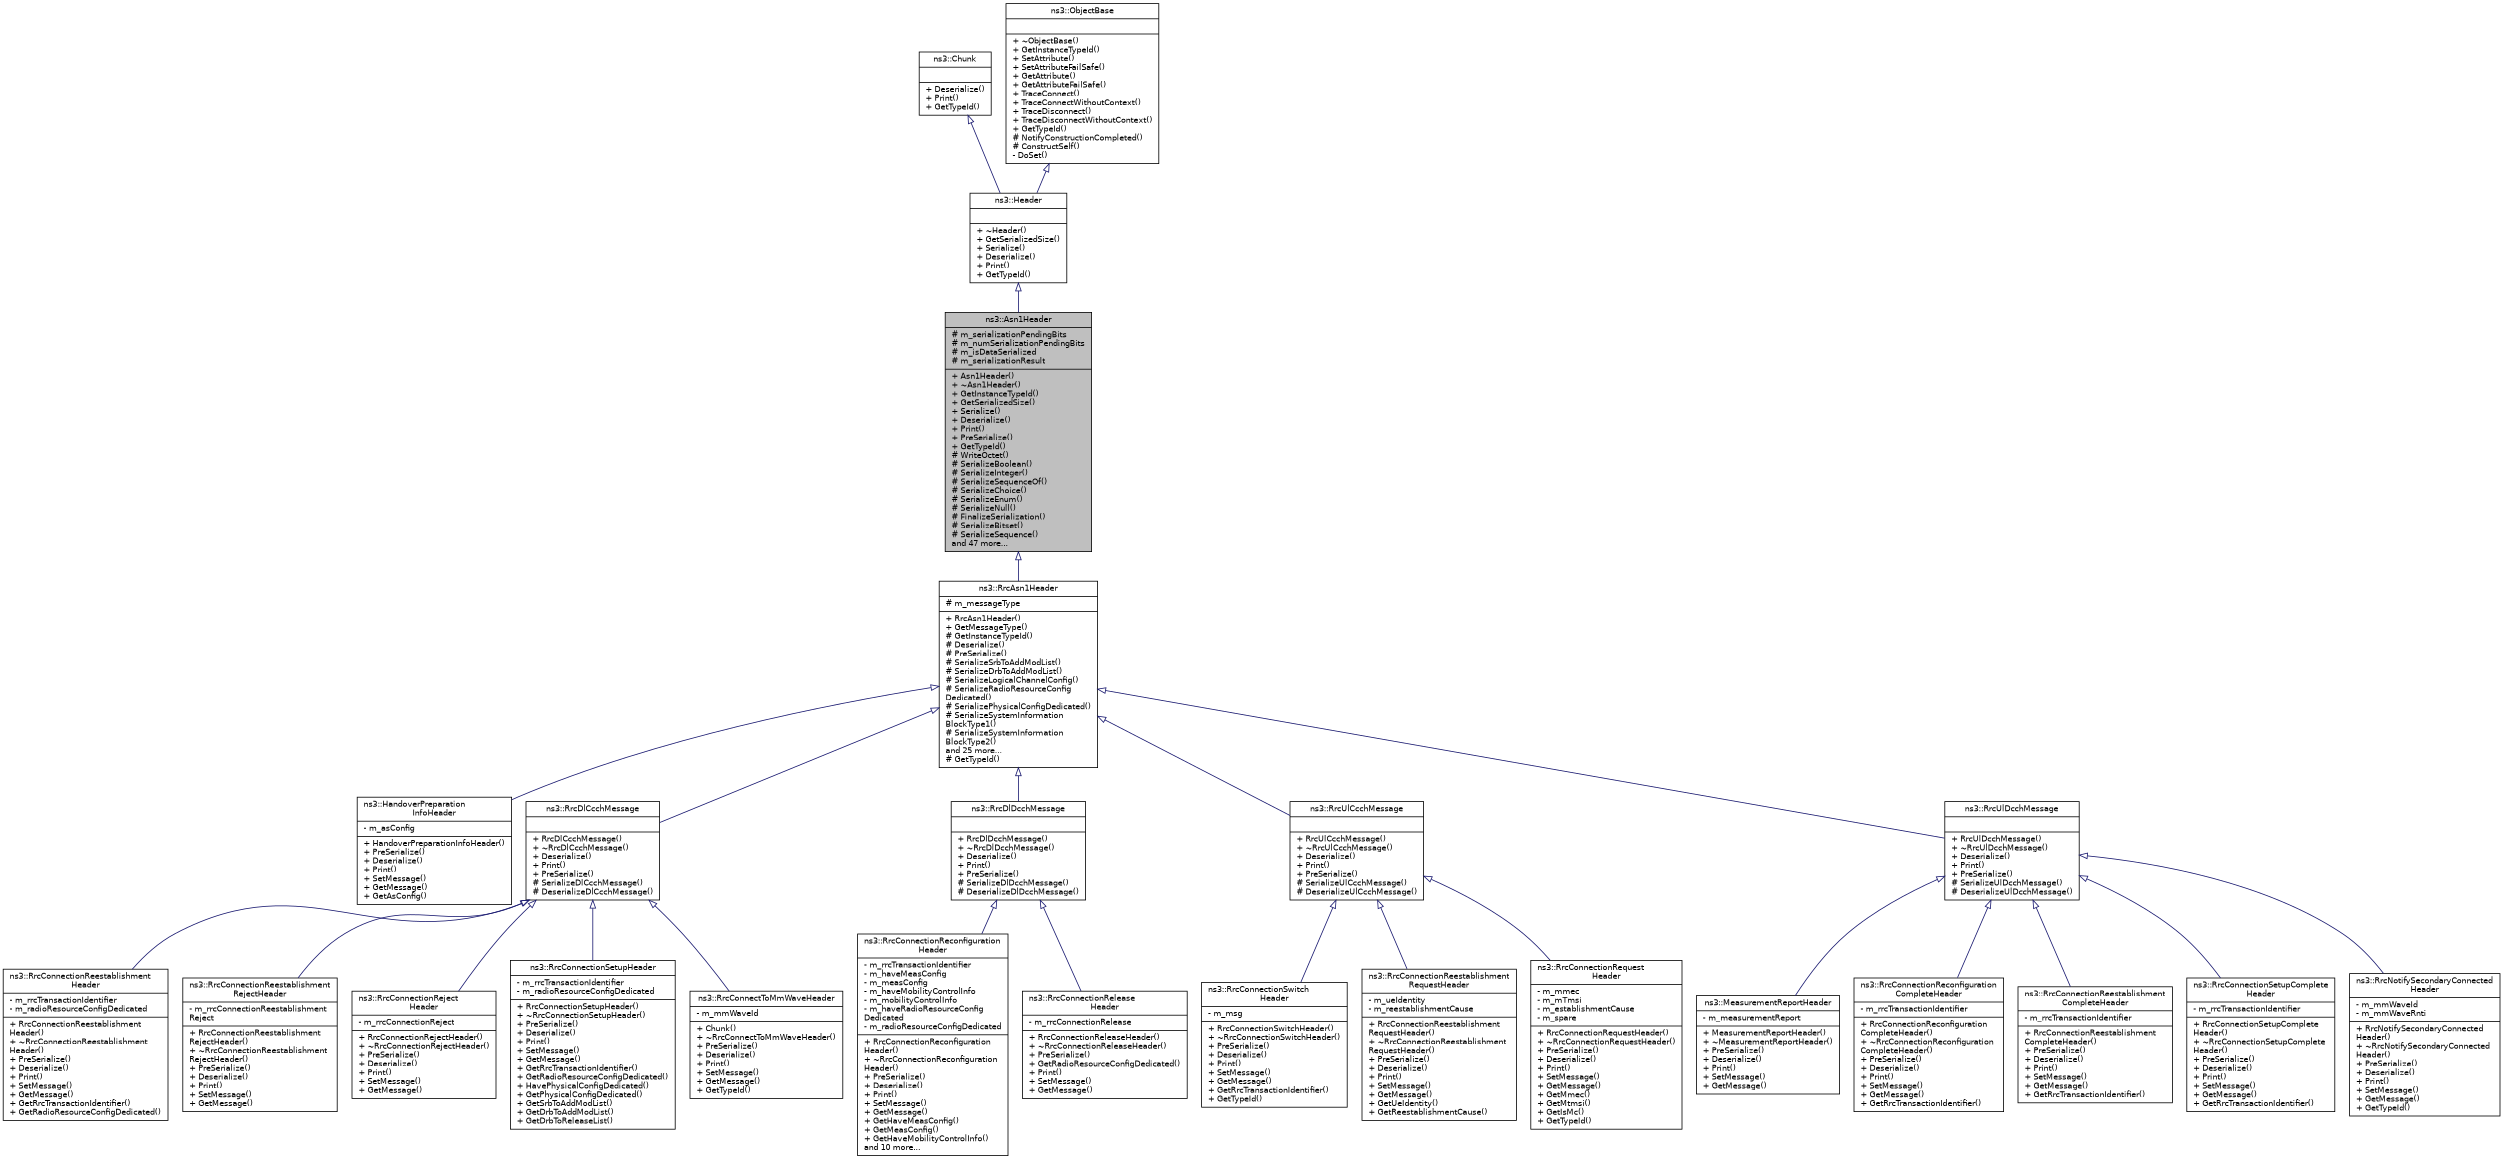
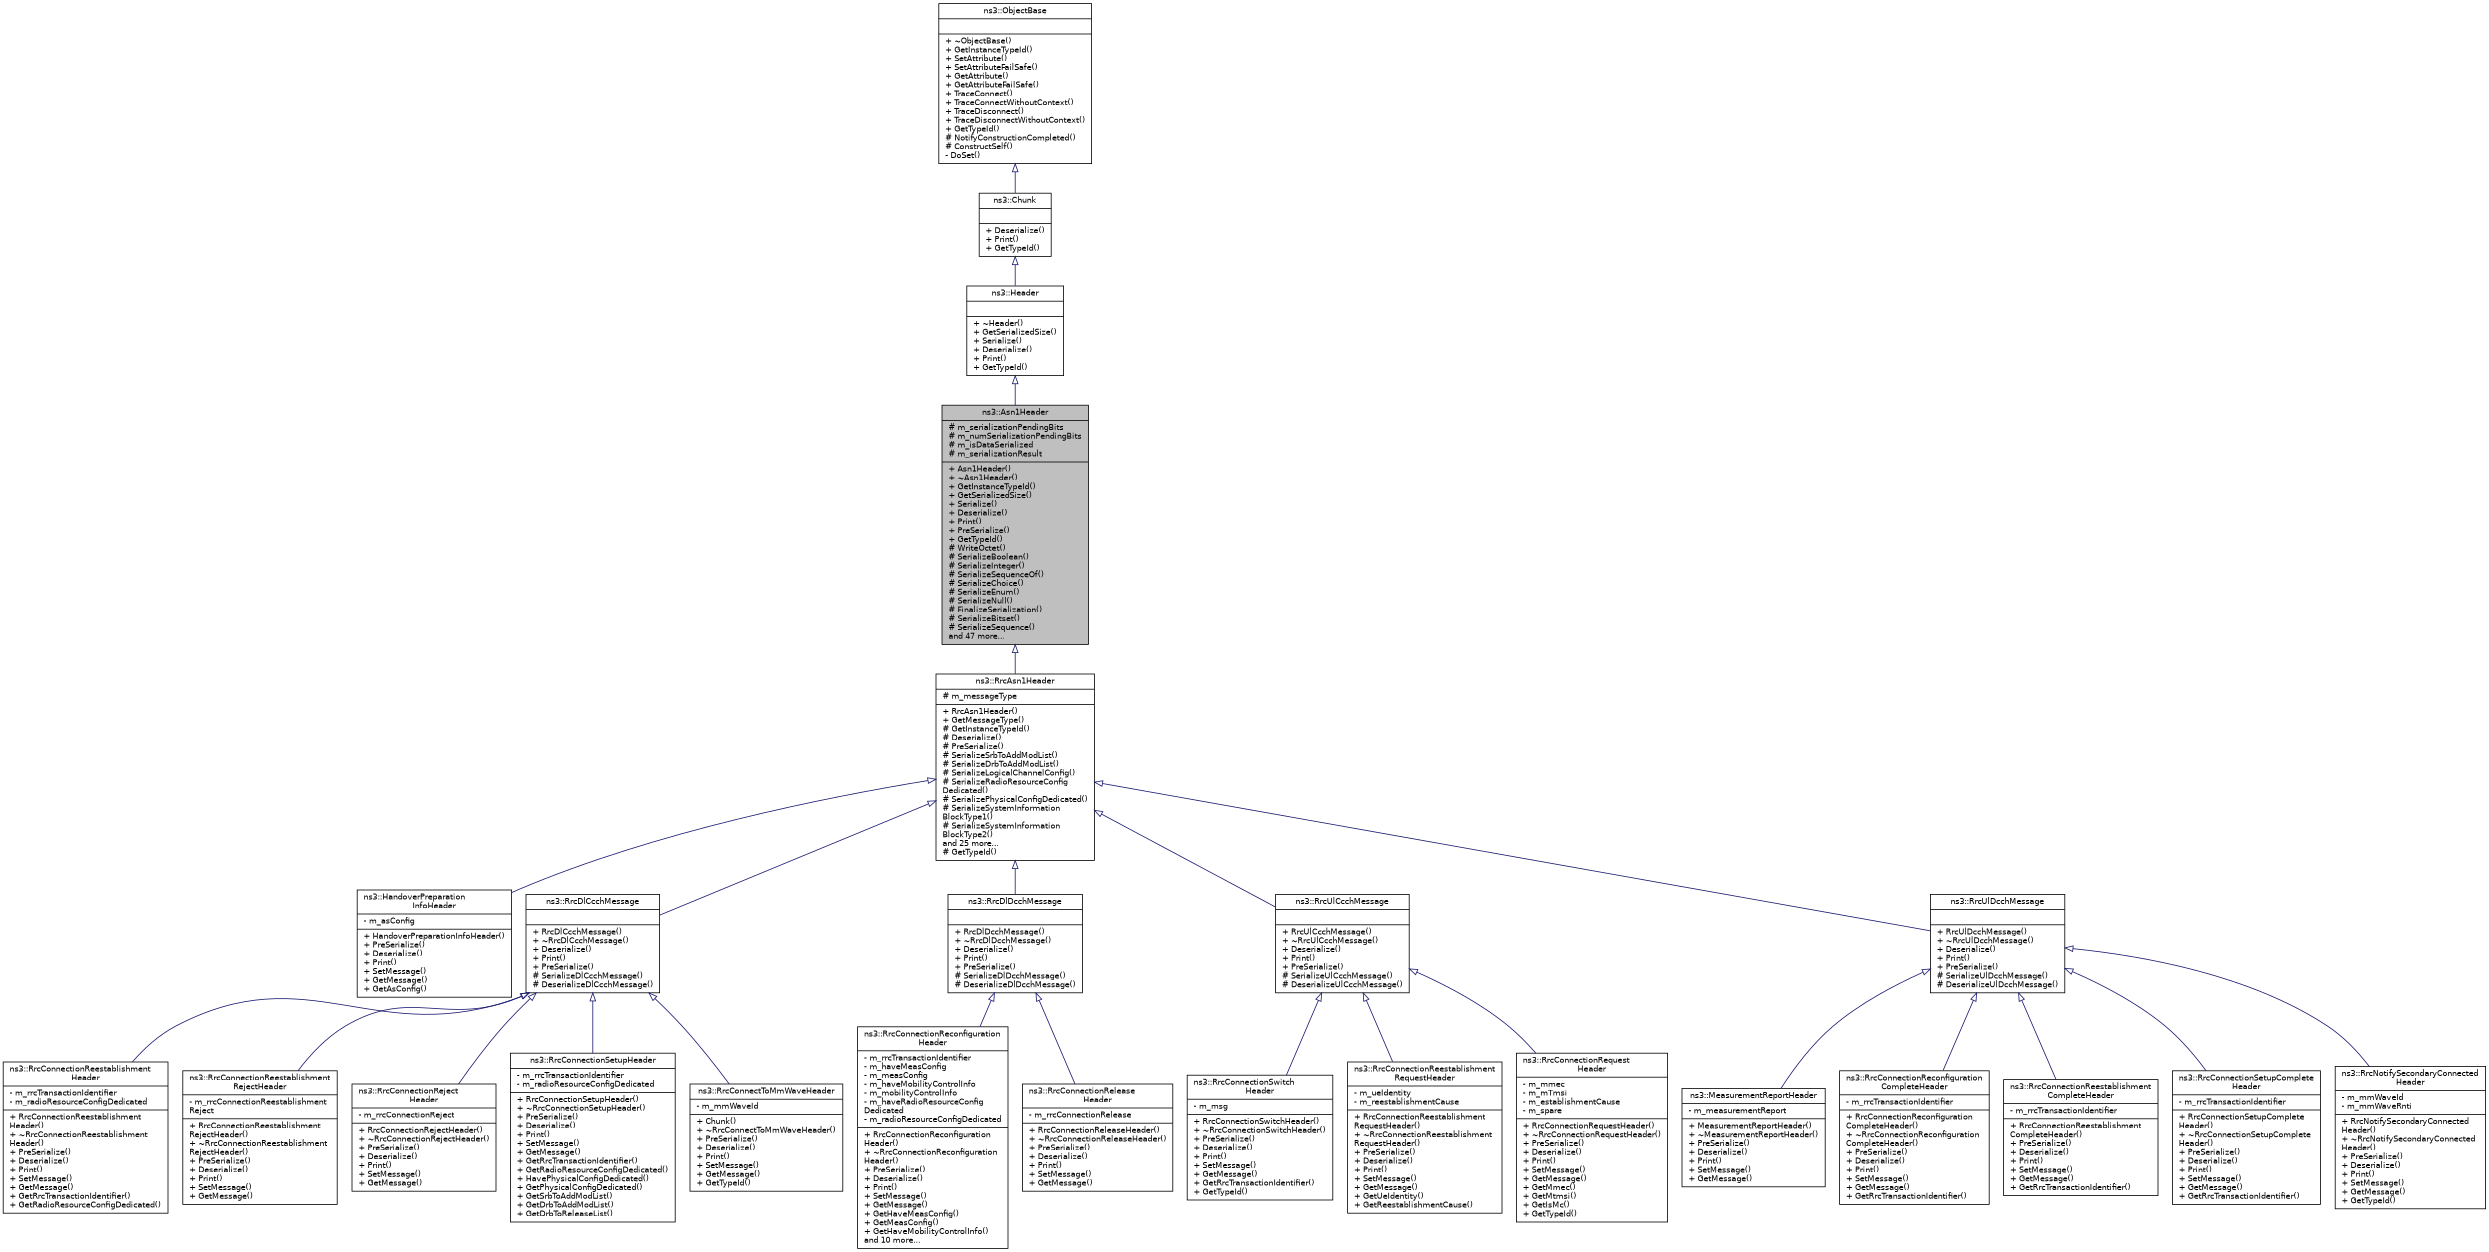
(1041, 182) -> (1015, 182)
(1105, 1064) -> (1058, 1157)
